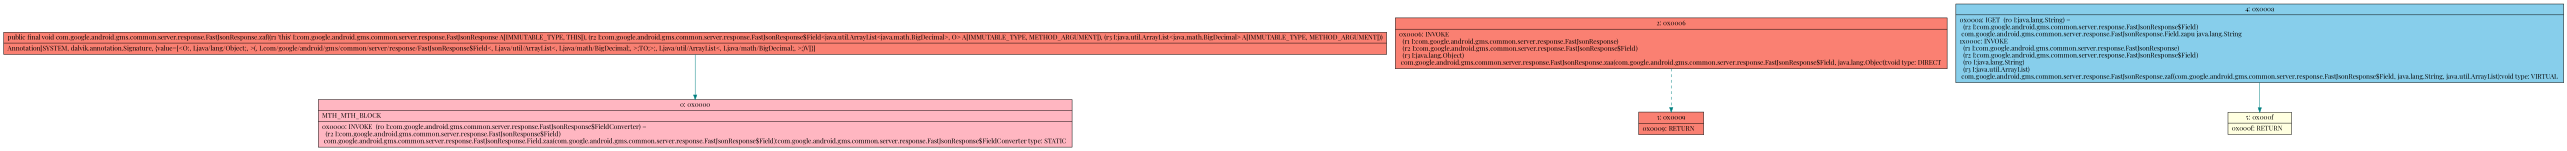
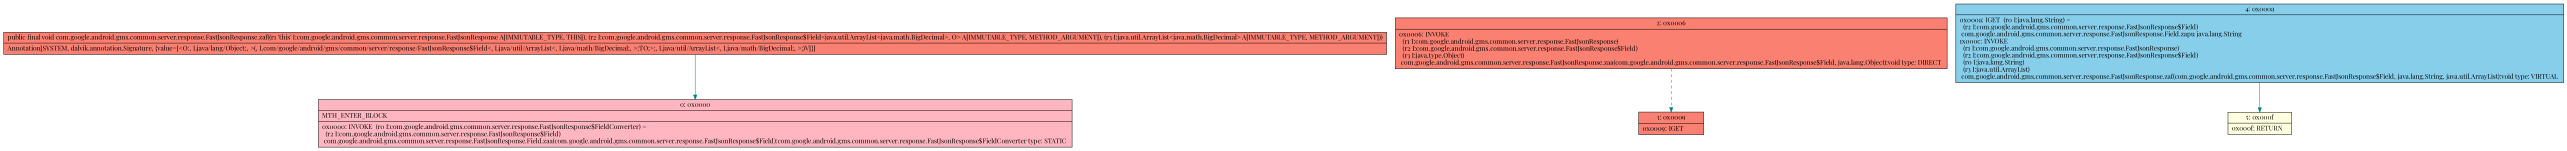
(1432, 56) -> (1432, 56)
(352, 116) -> (355, 116)
(1671, 129) -> (1666, 129)
